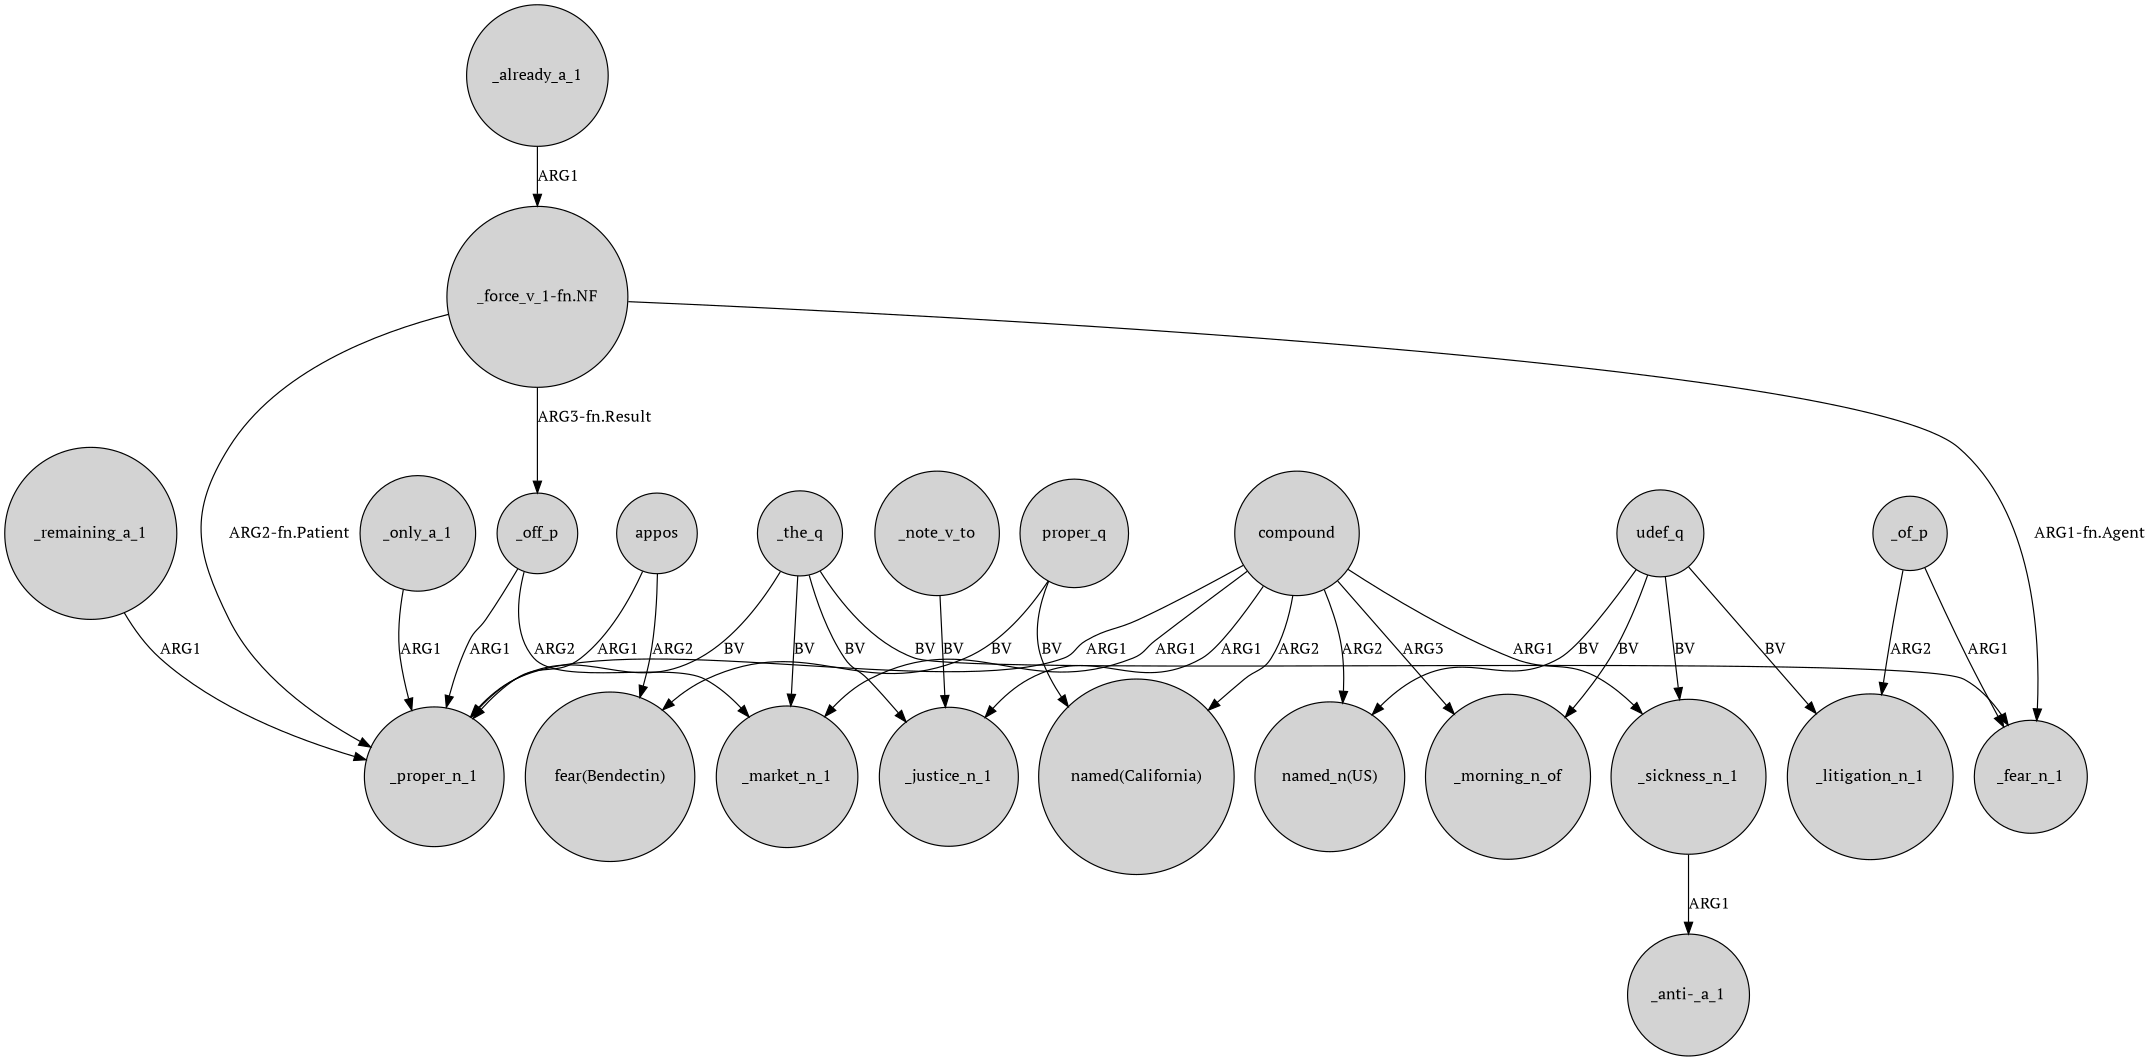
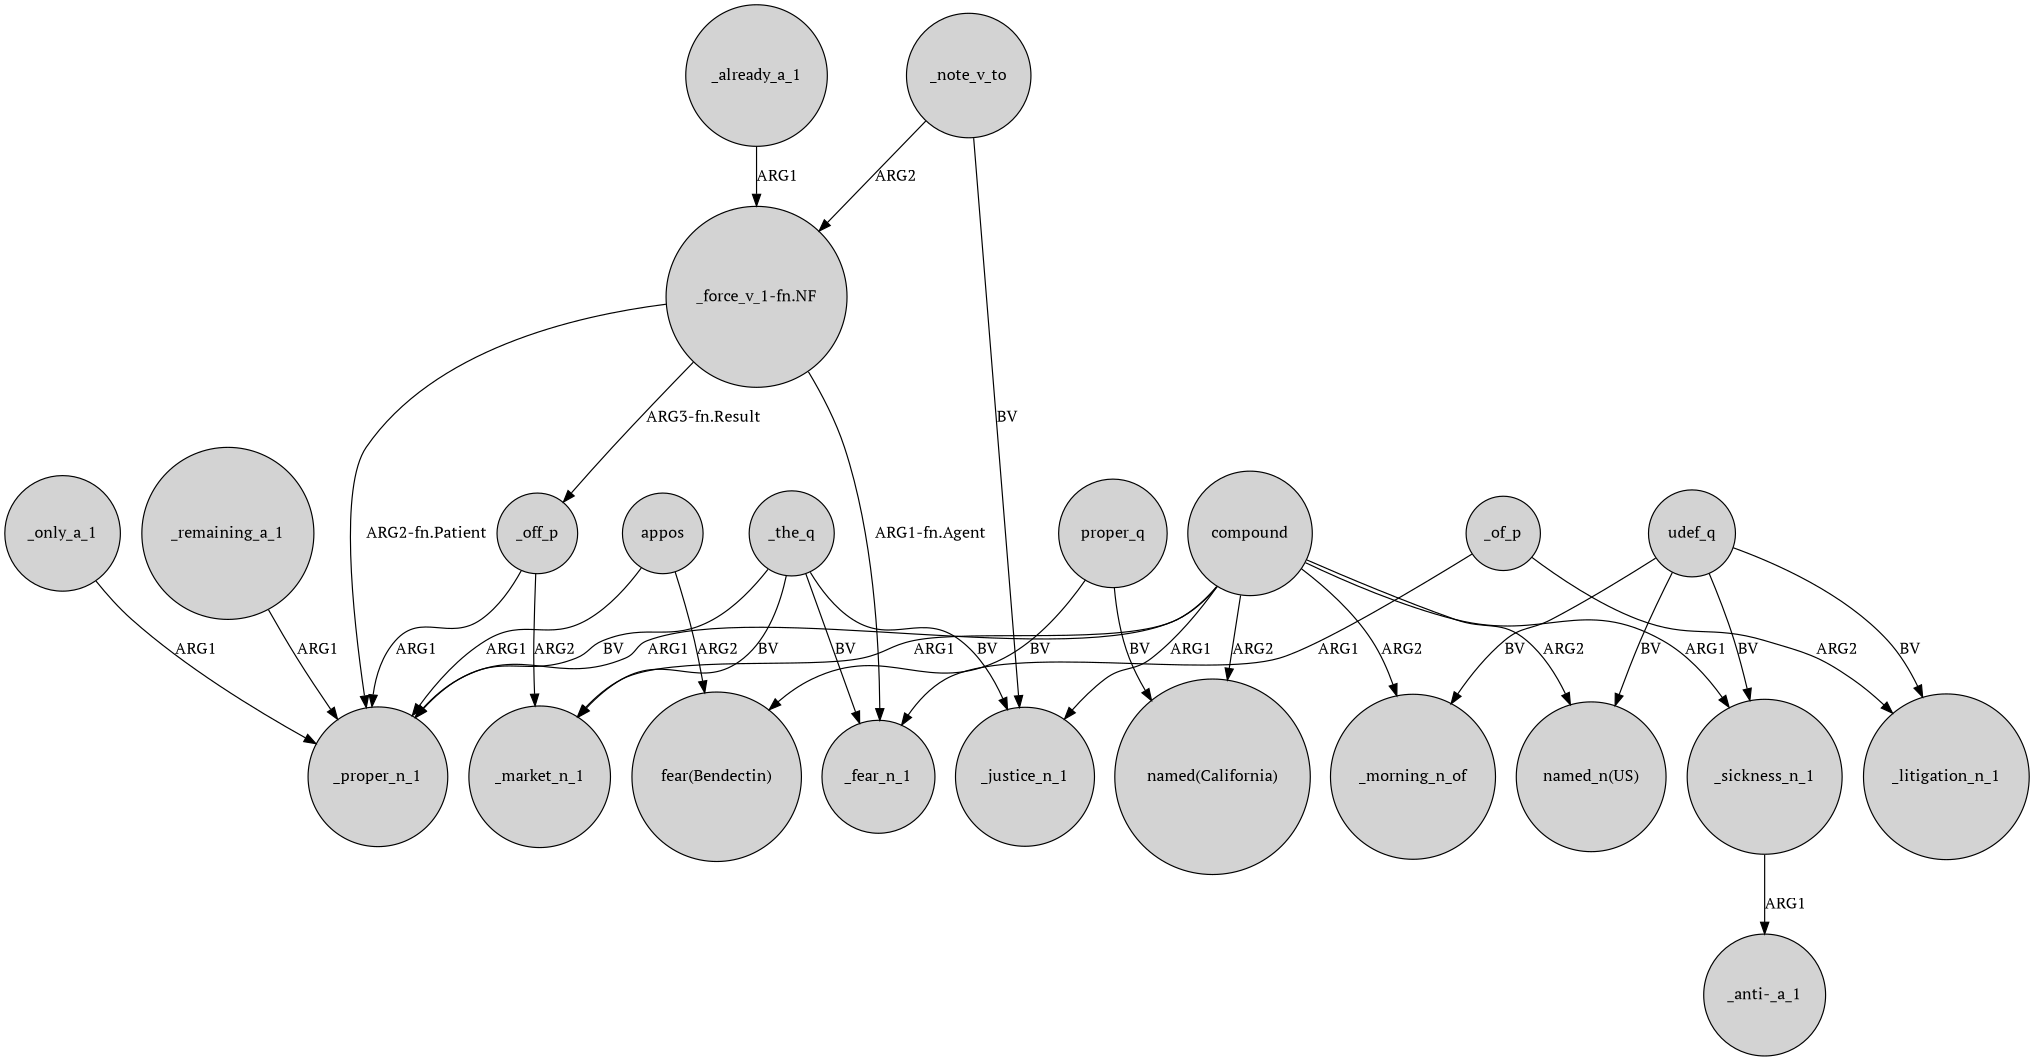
none -> (877, 172)
(1424, 649) -> (1402, 649)
